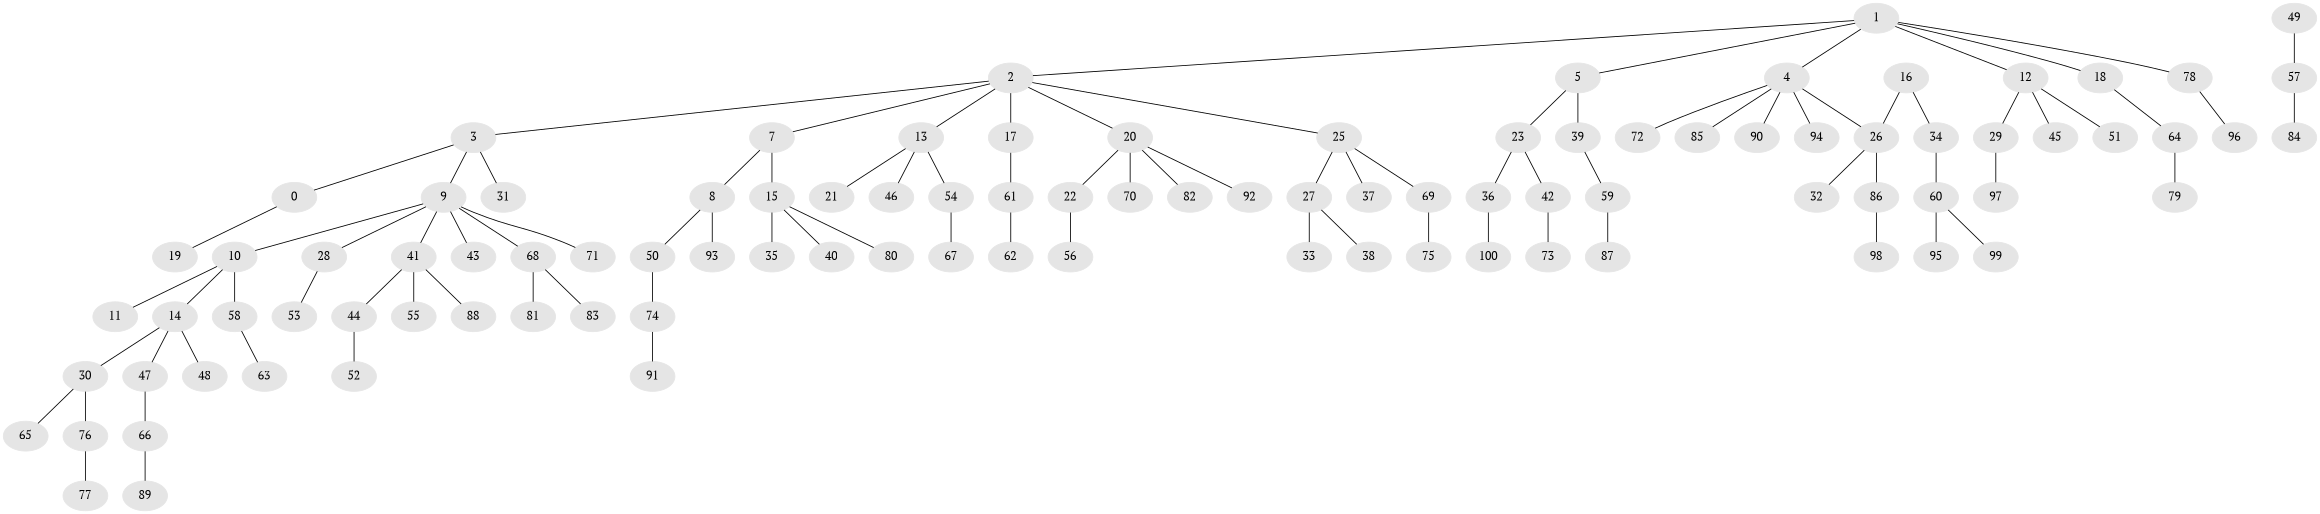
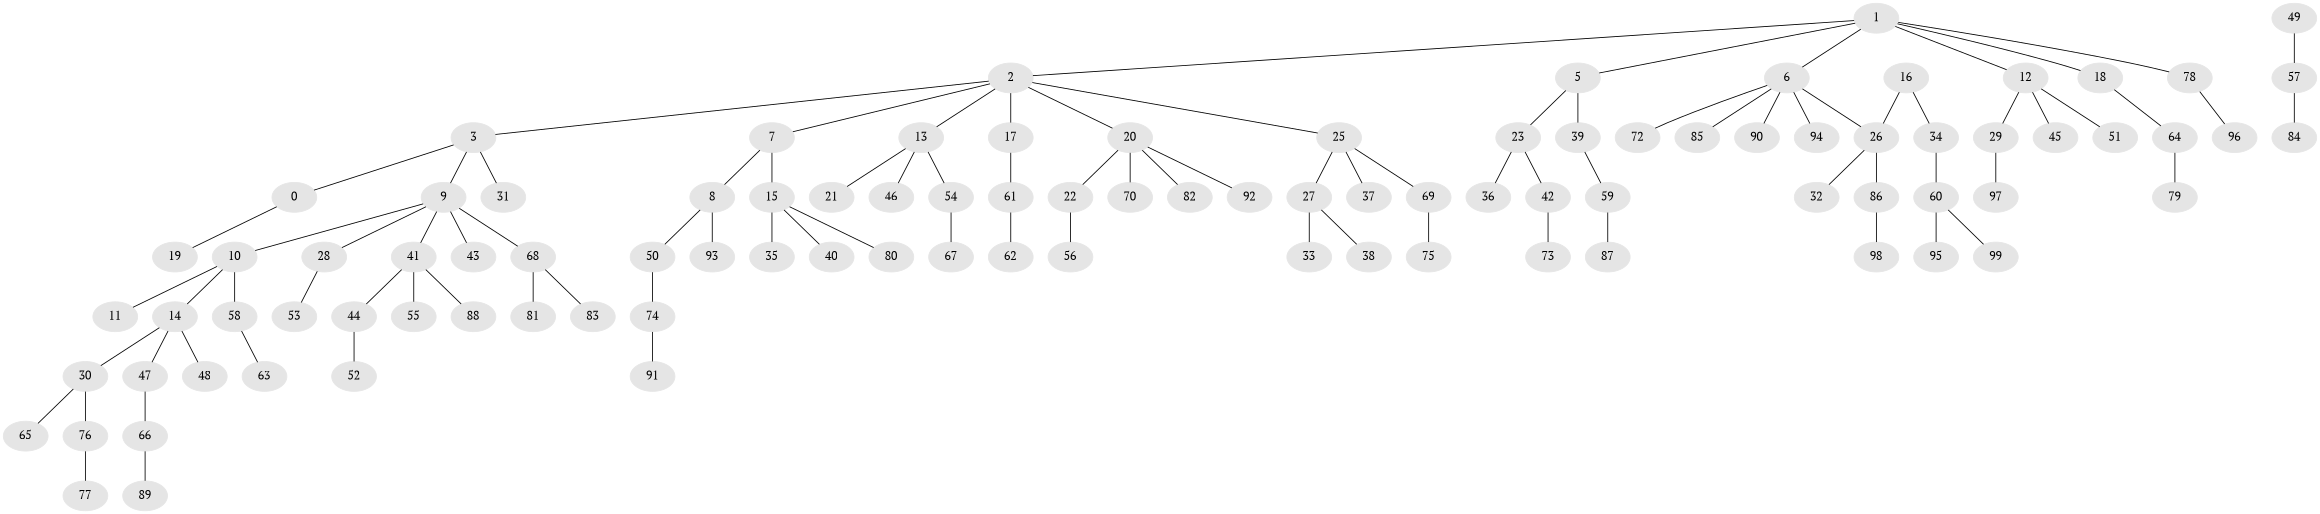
(1787, 78) -> (1787, 78)
(593, 257) -> none
(1488, 257) -> none
